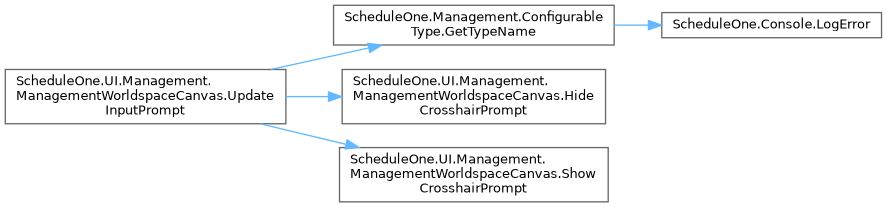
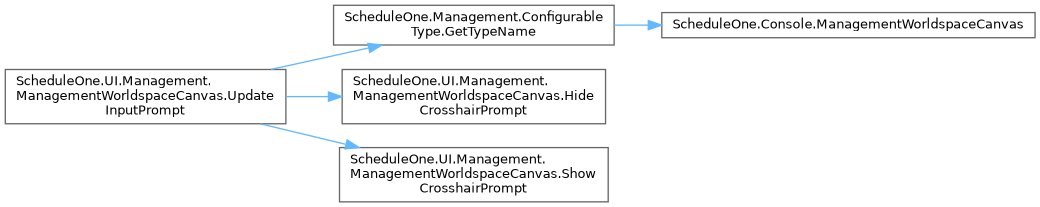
(772, 25) -> (848, 25)
